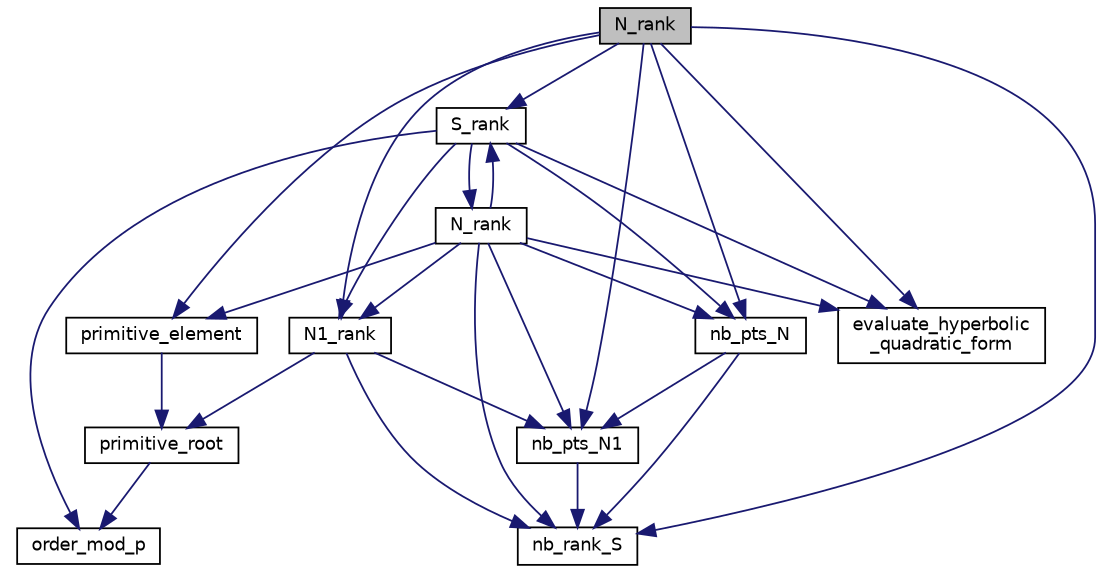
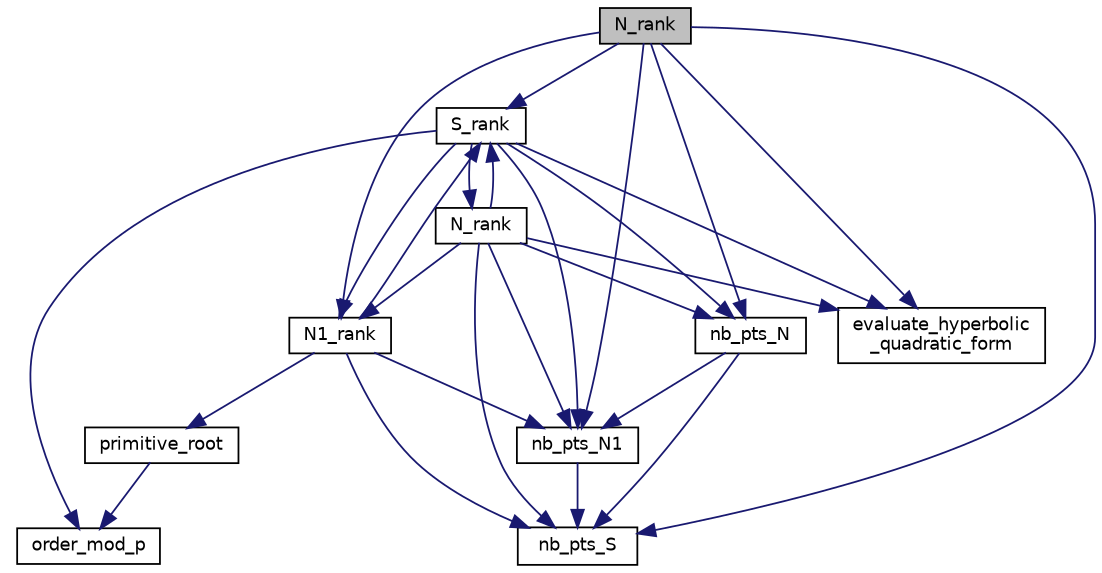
none -> (415, 238)
none -> (562, 275)
(162, 336) -> none
(578, 546) -> (578, 546)
